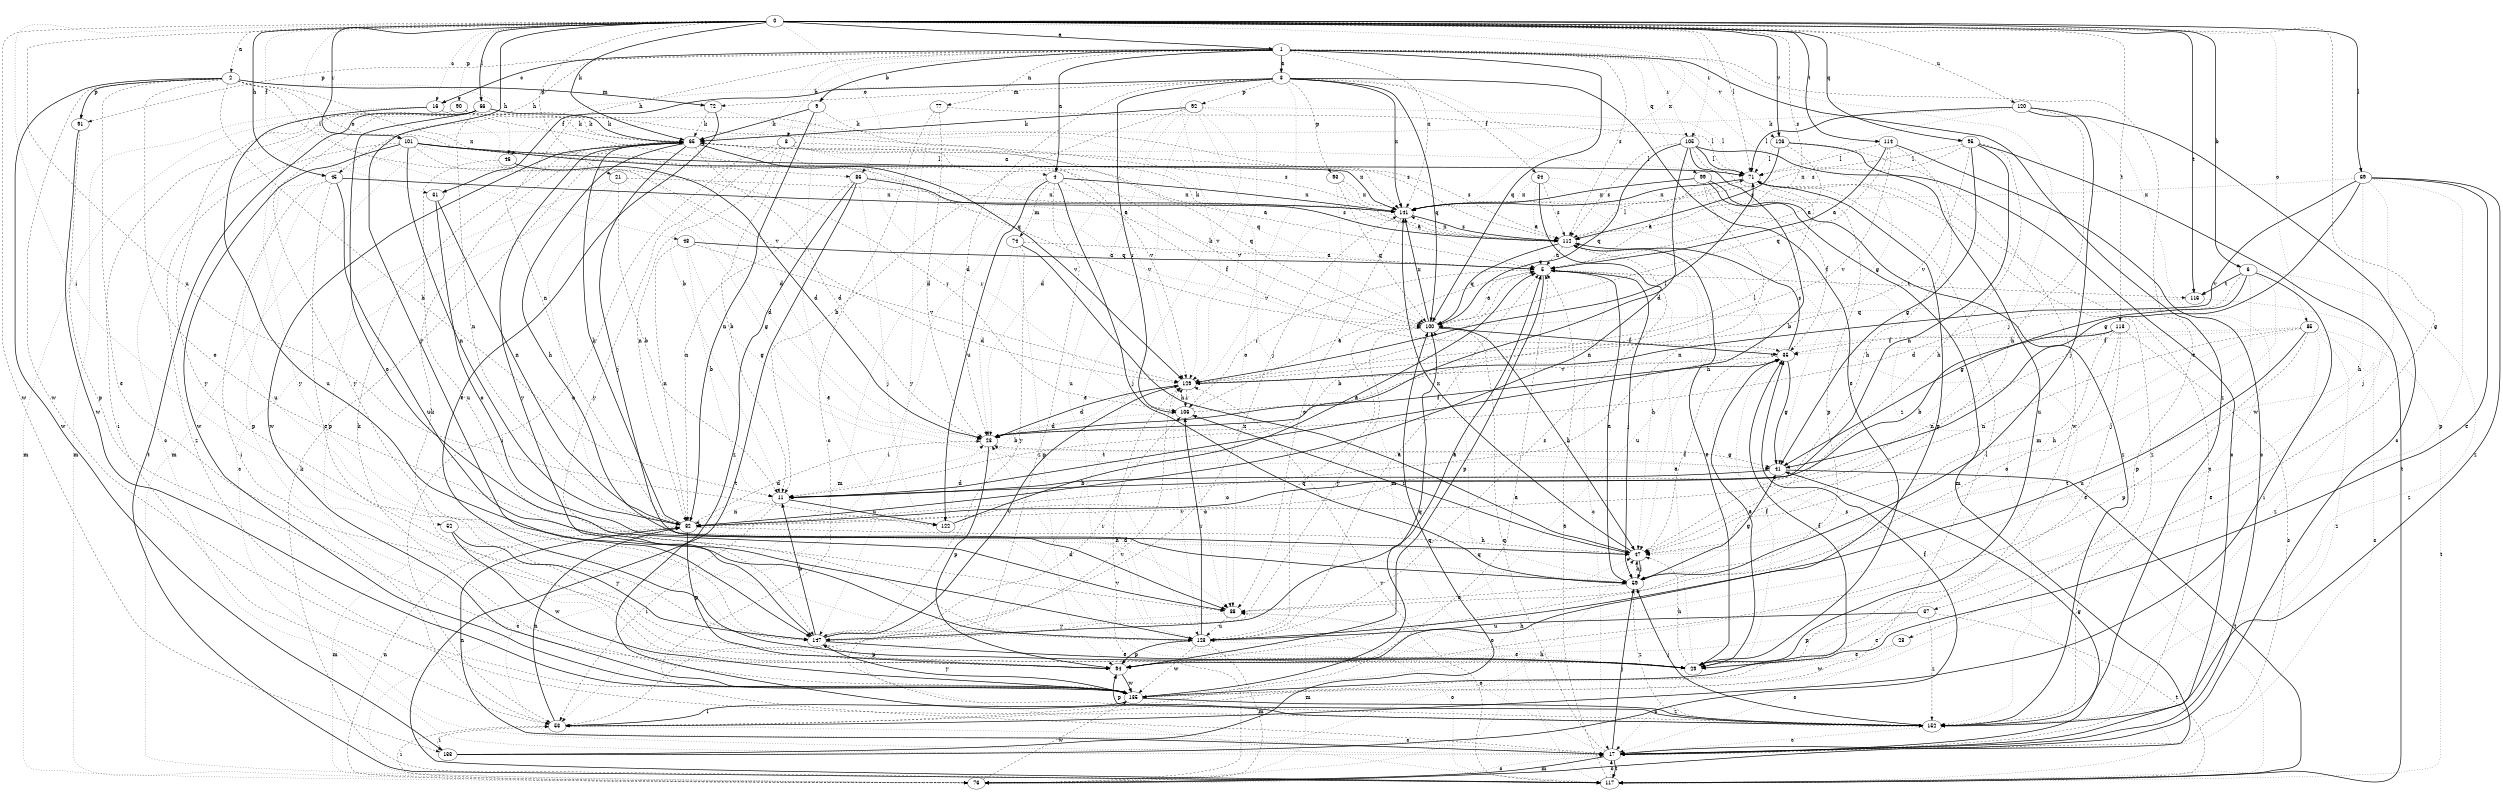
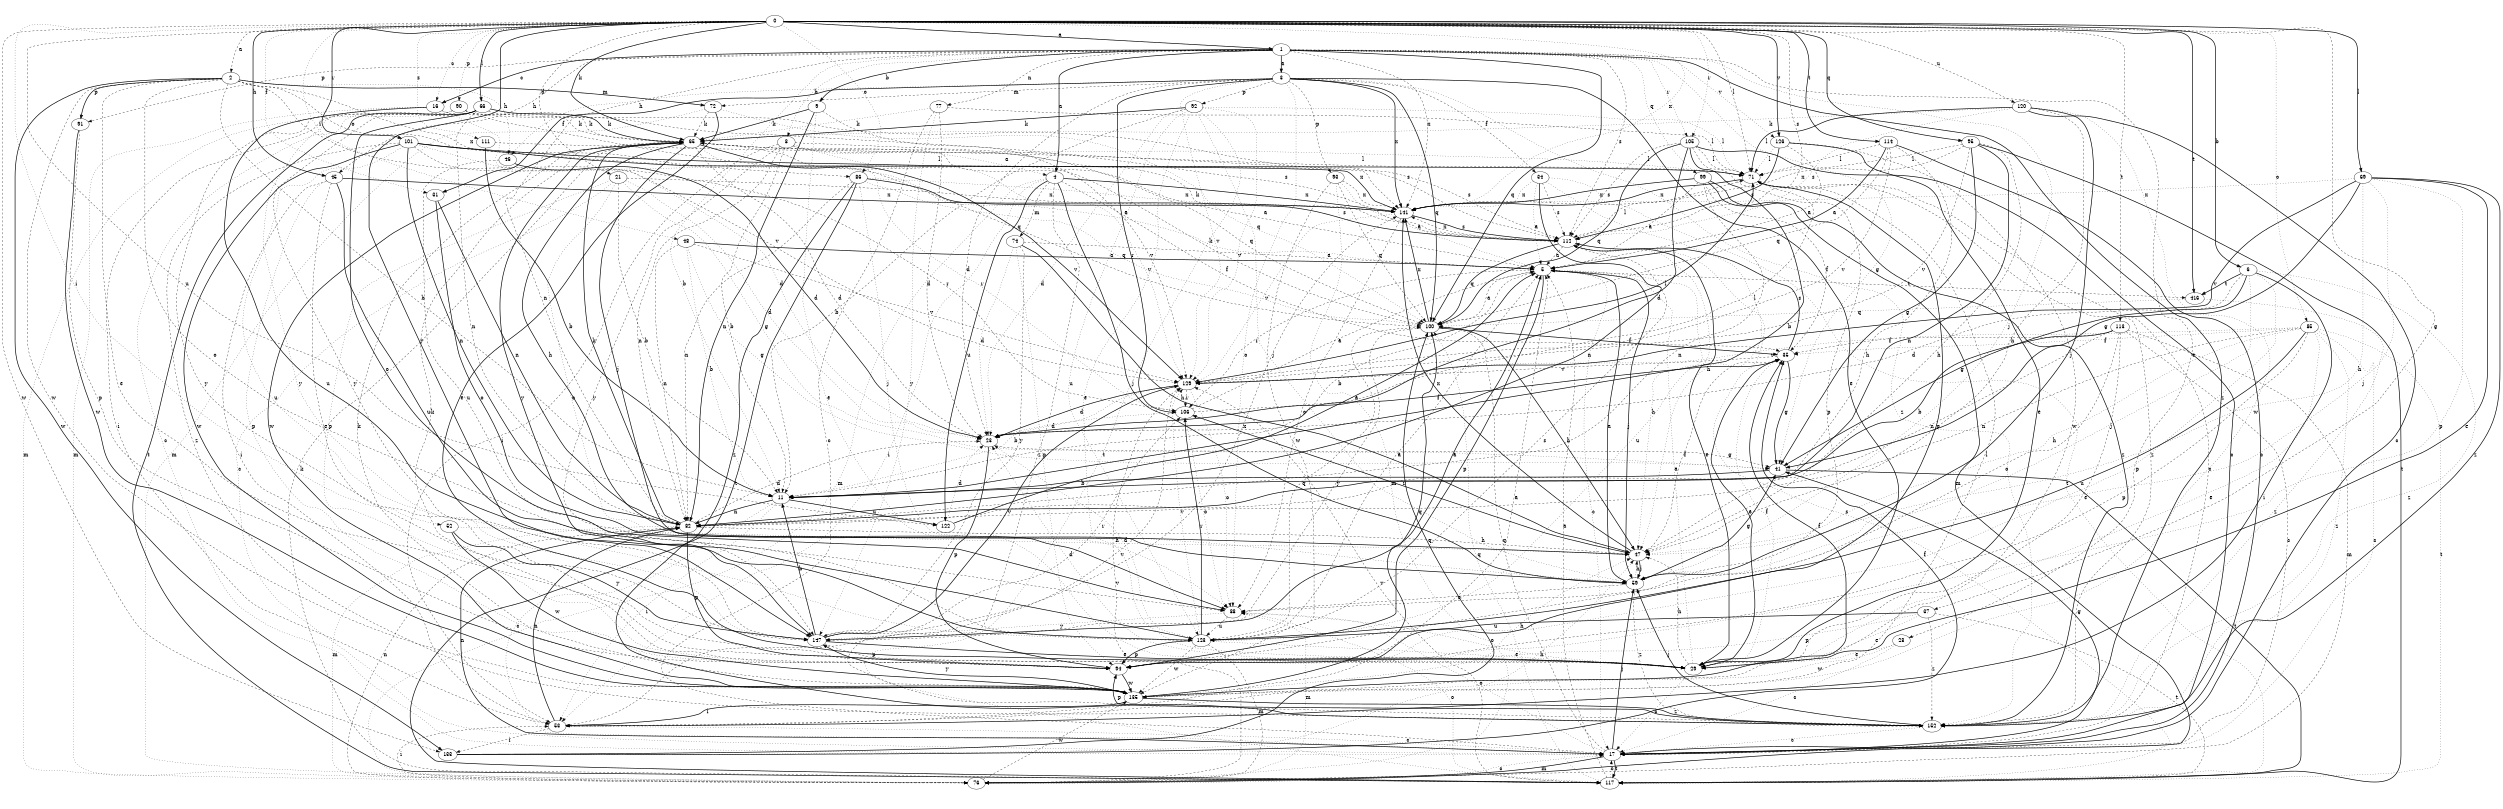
none -> (486, 142)
(1714, 167) -> (1714, 167)
(2195, 298) -> (2195, 298)
(2039, 413) -> (2039, 413)
none -> (1306, 467)
(1907, 480) -> (1903, 761)
(735, 510) -> (735, 510)
(656, 598) -> (656, 598)
(485, 730) -> (504, 740)
